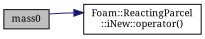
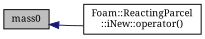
(61, 13) -> (71, 26)
